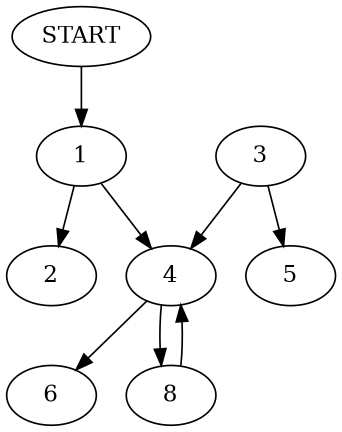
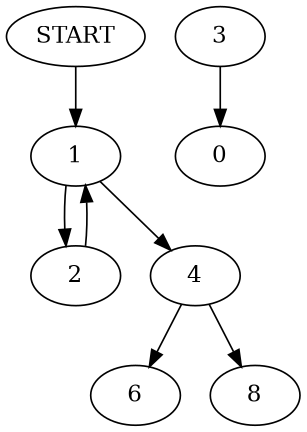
(221, 209) -> none
none -> (87, 224)
(291, 276) -> (220, 156)
(182, 344) -> none
